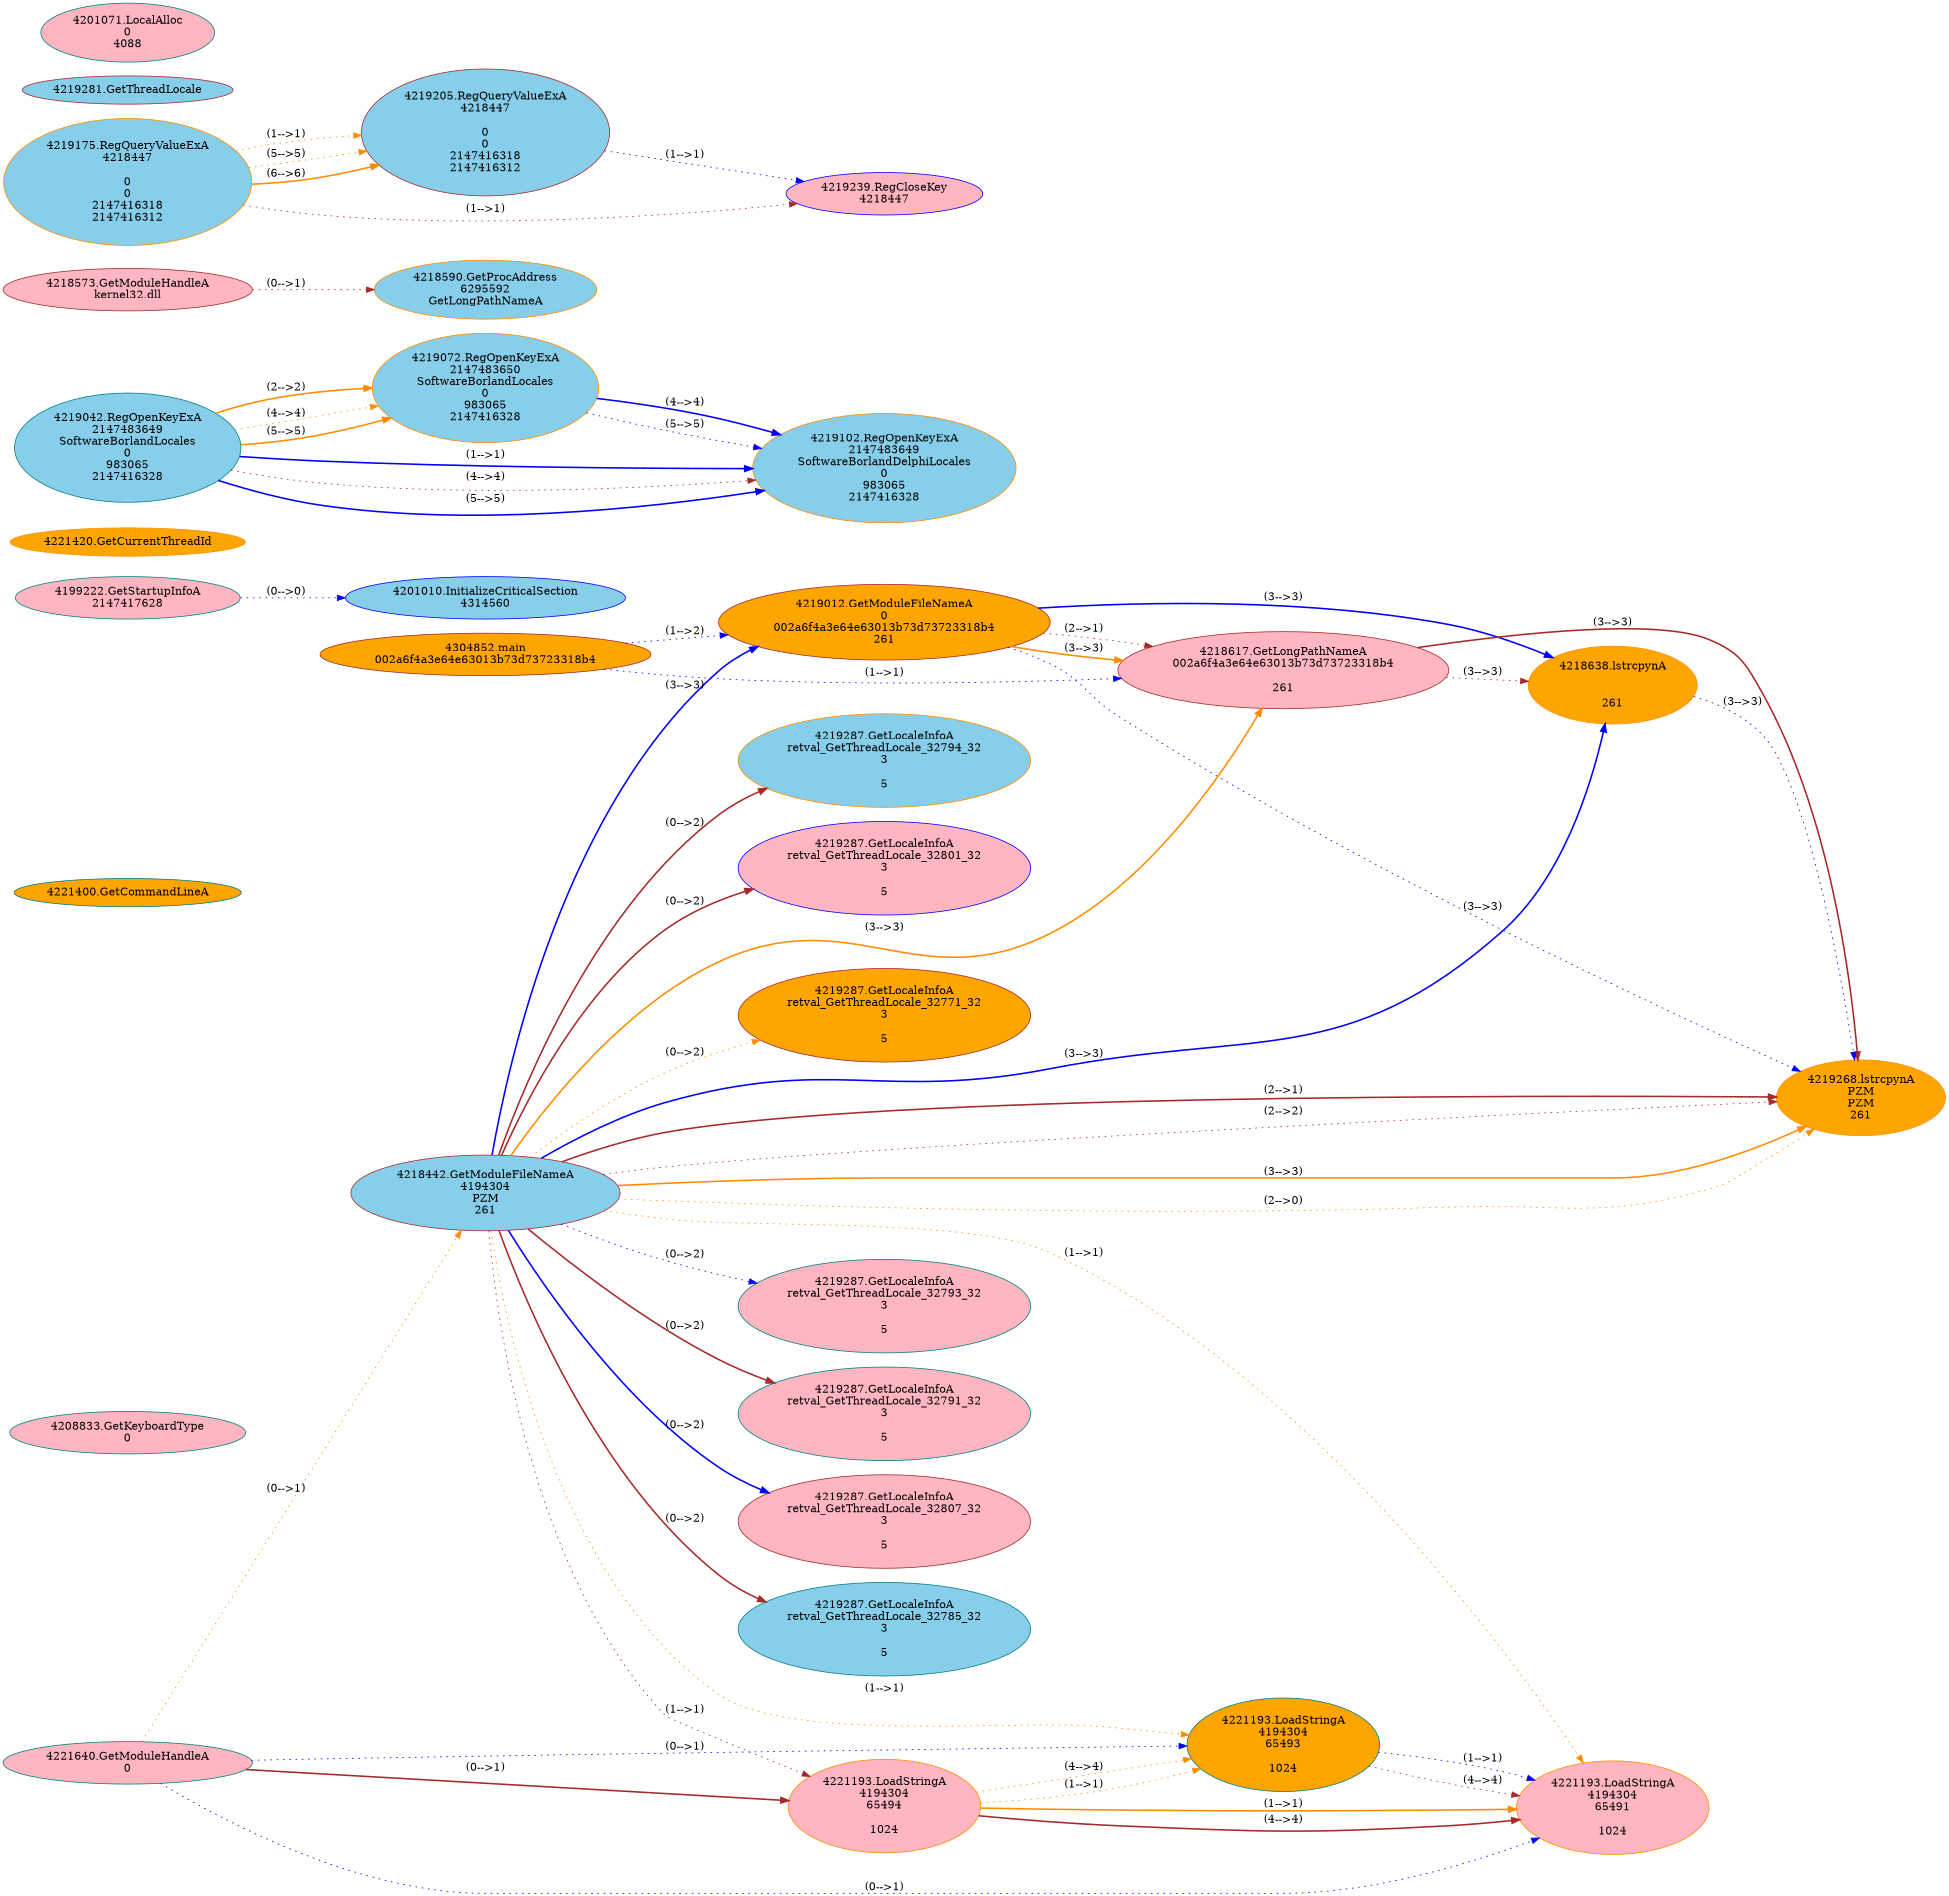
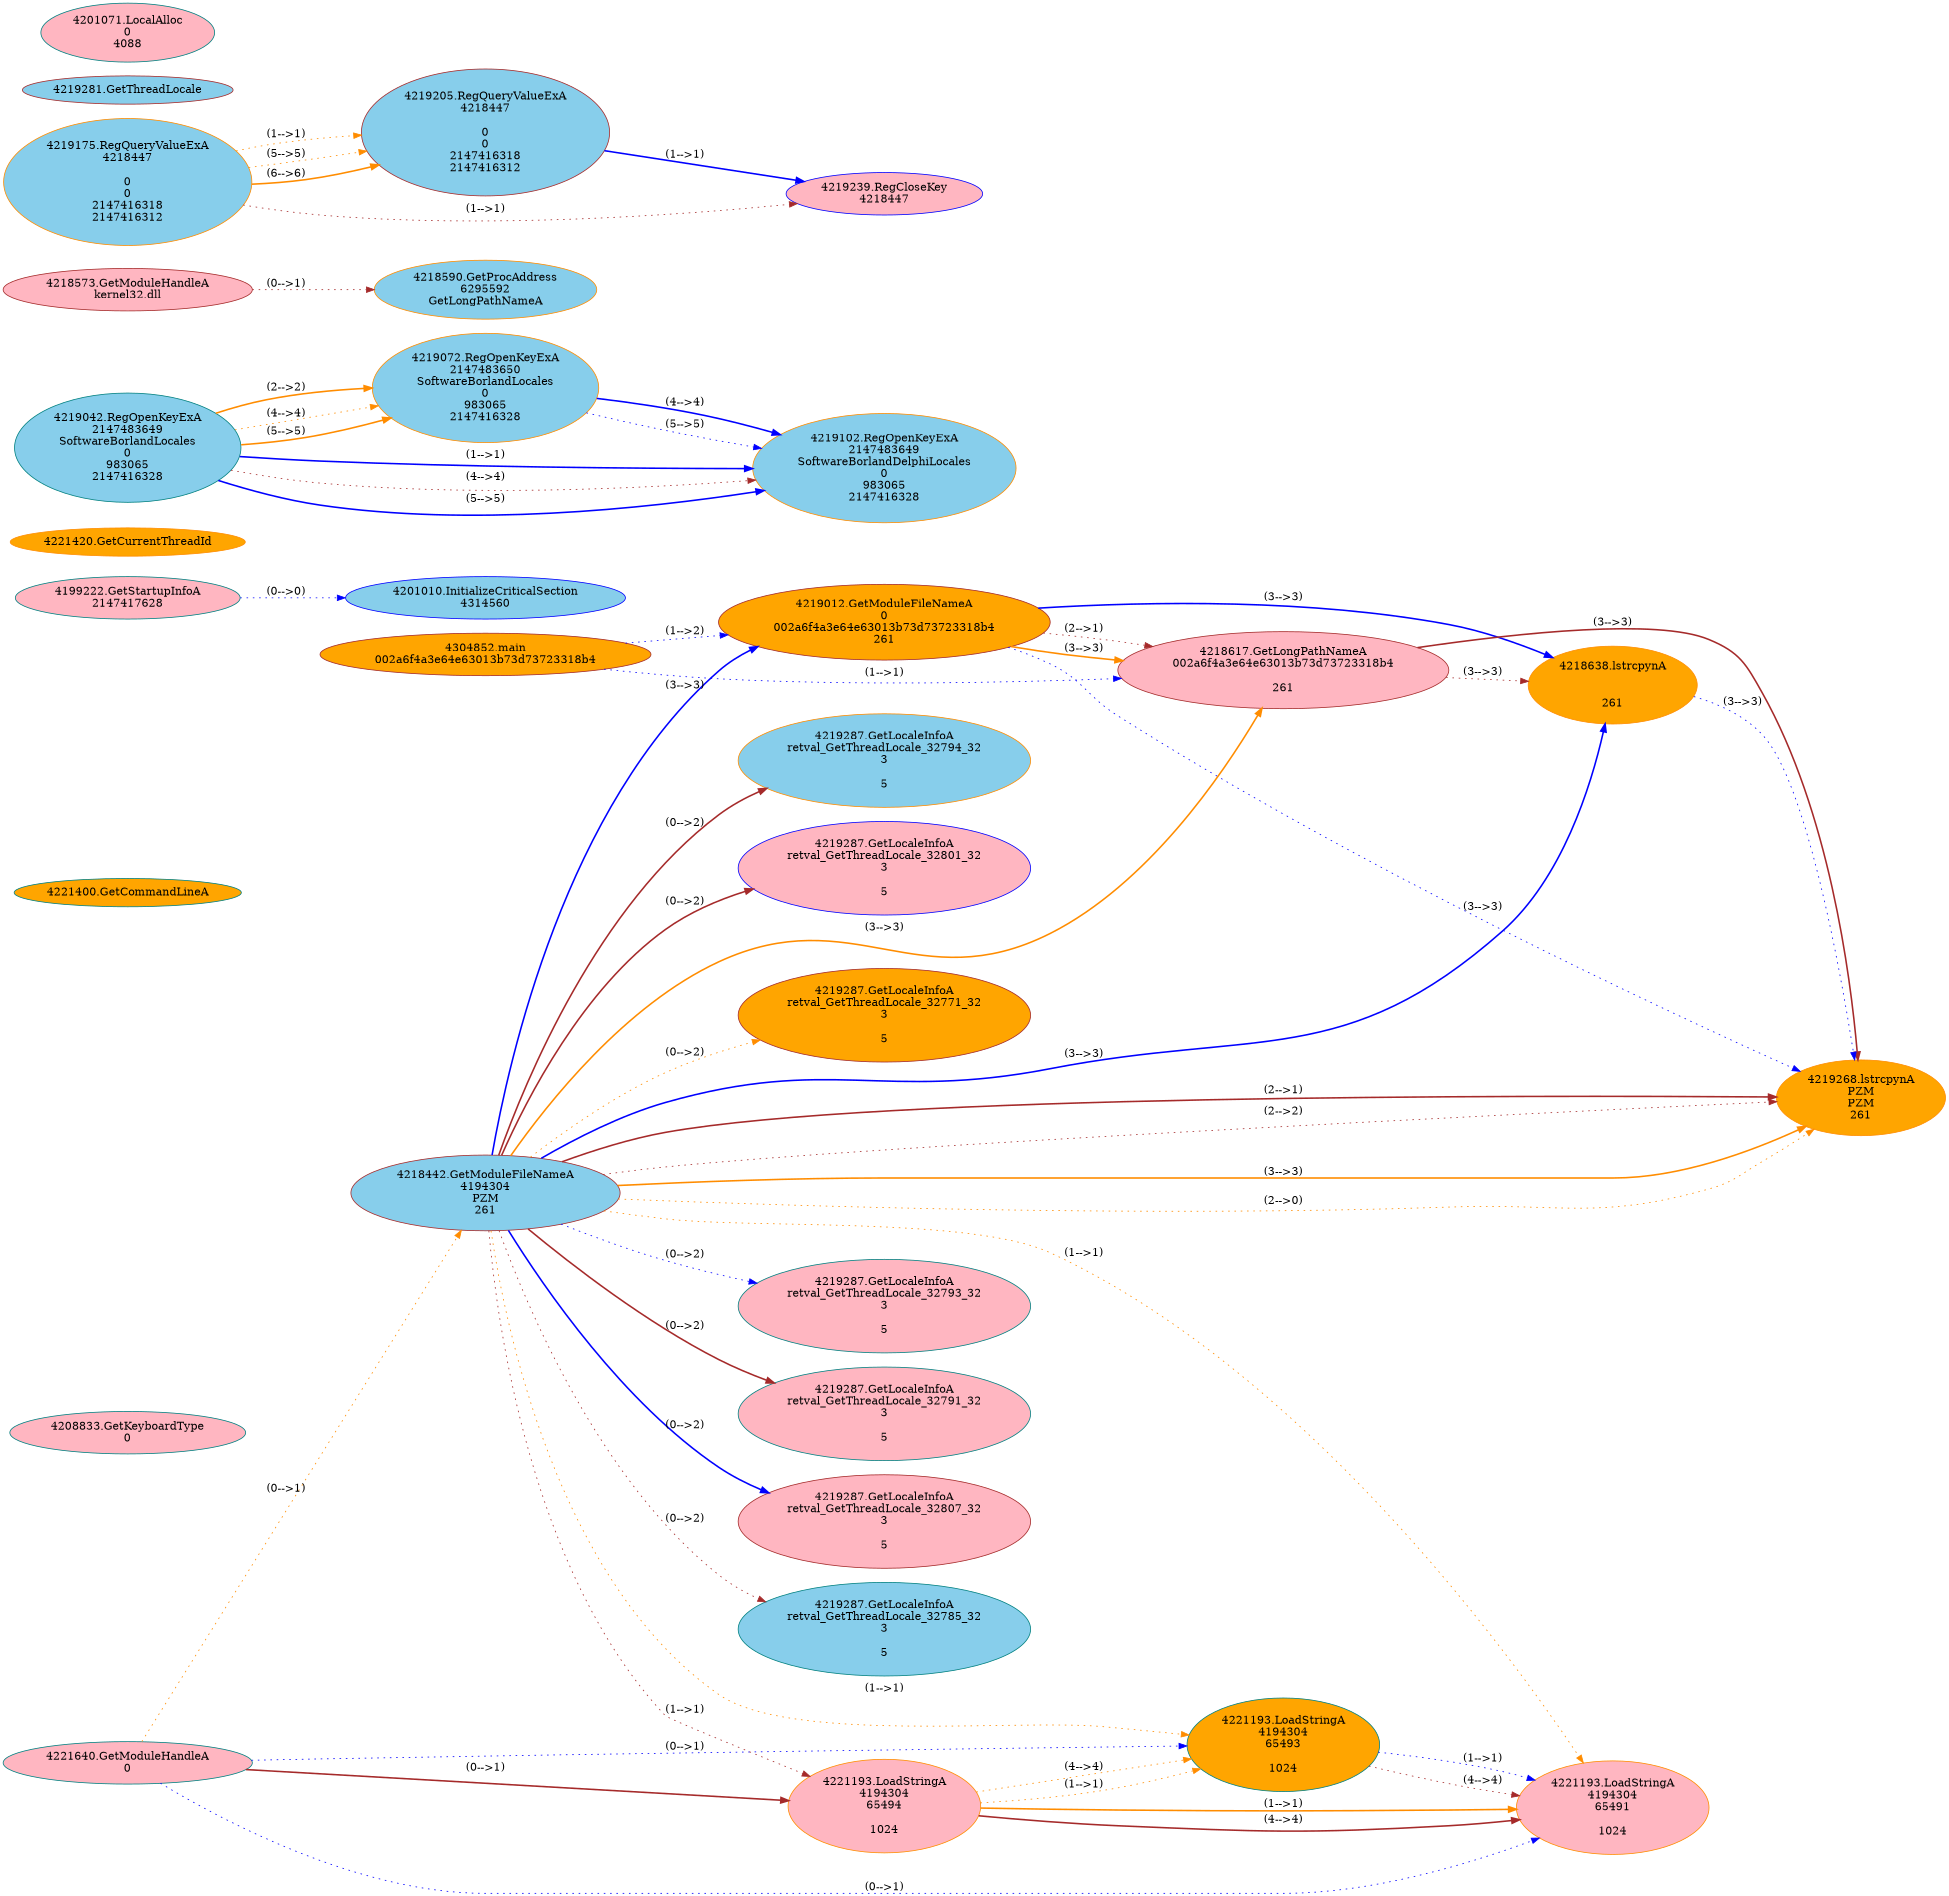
(700, 166) -> (700, 166)
(599, 1437) -> (599, 1437)
